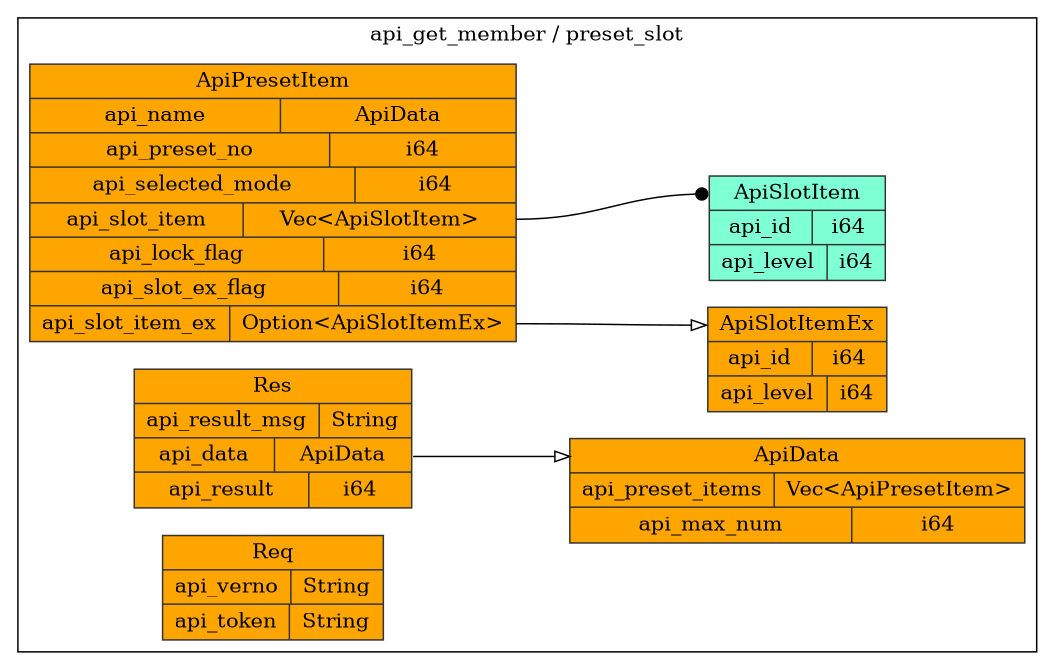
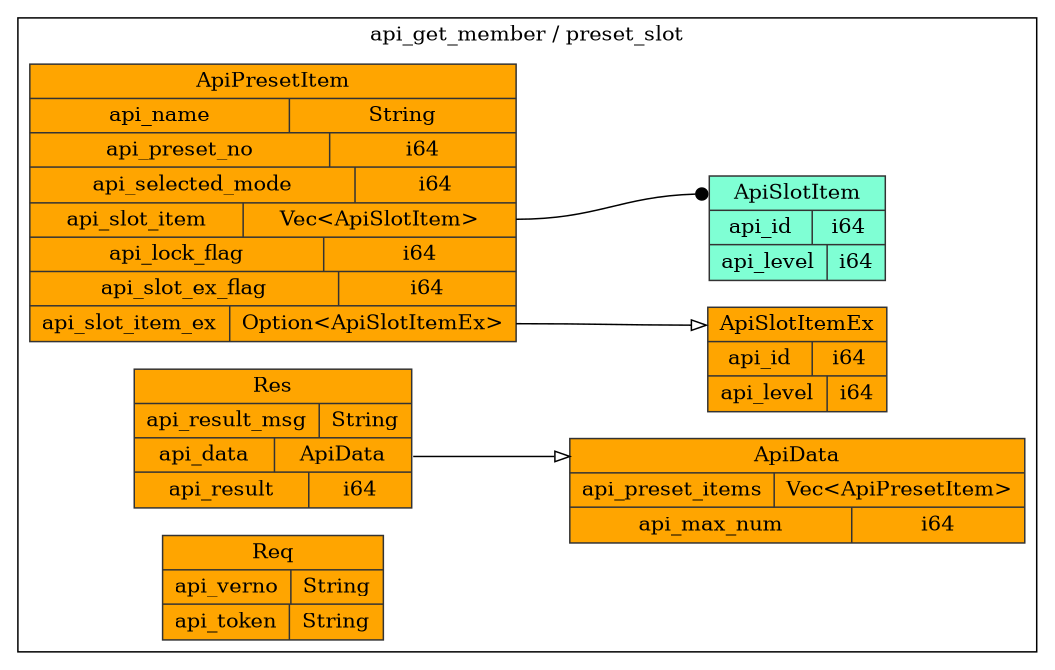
(398, 115) -> (403, 115)
